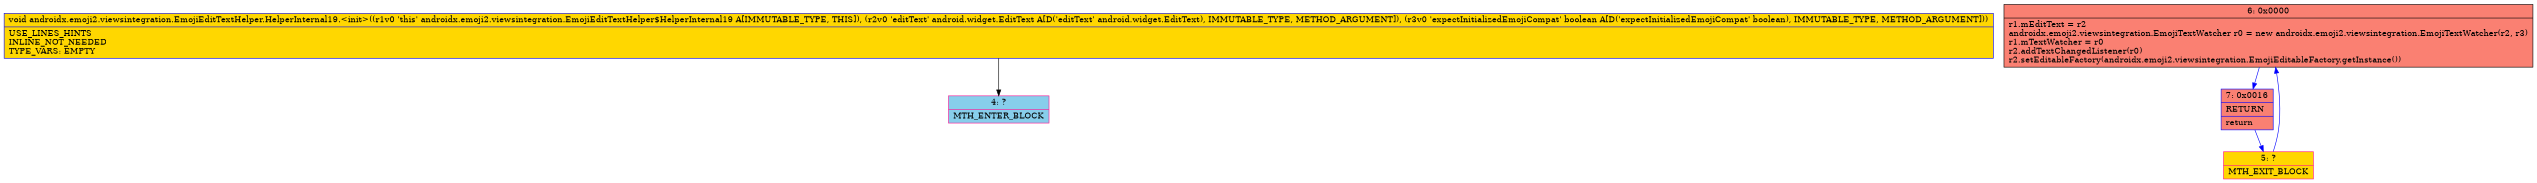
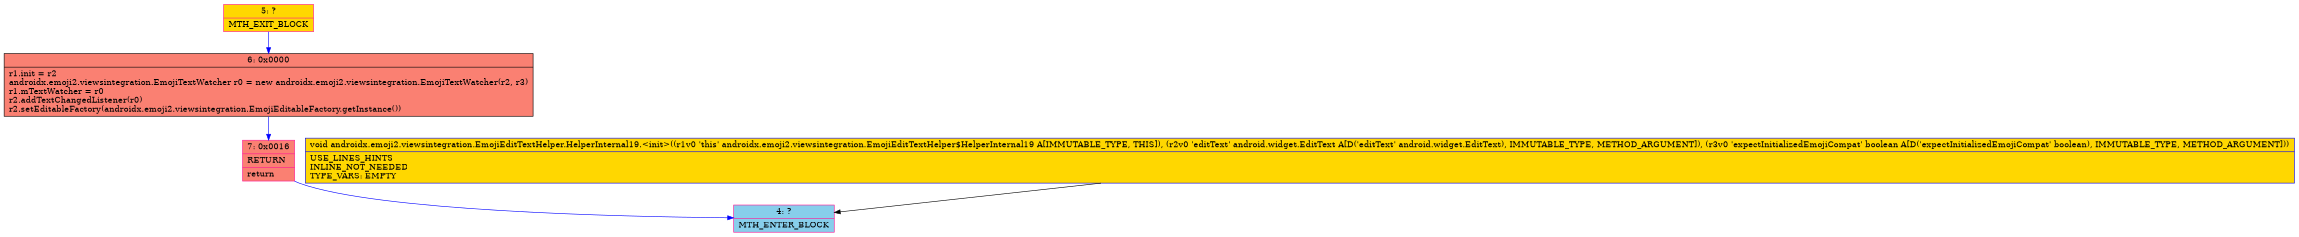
(2048, 25) -> (33, 74)
(2247, 109) -> (269, 161)
(2258, 138) -> (510, 211)
